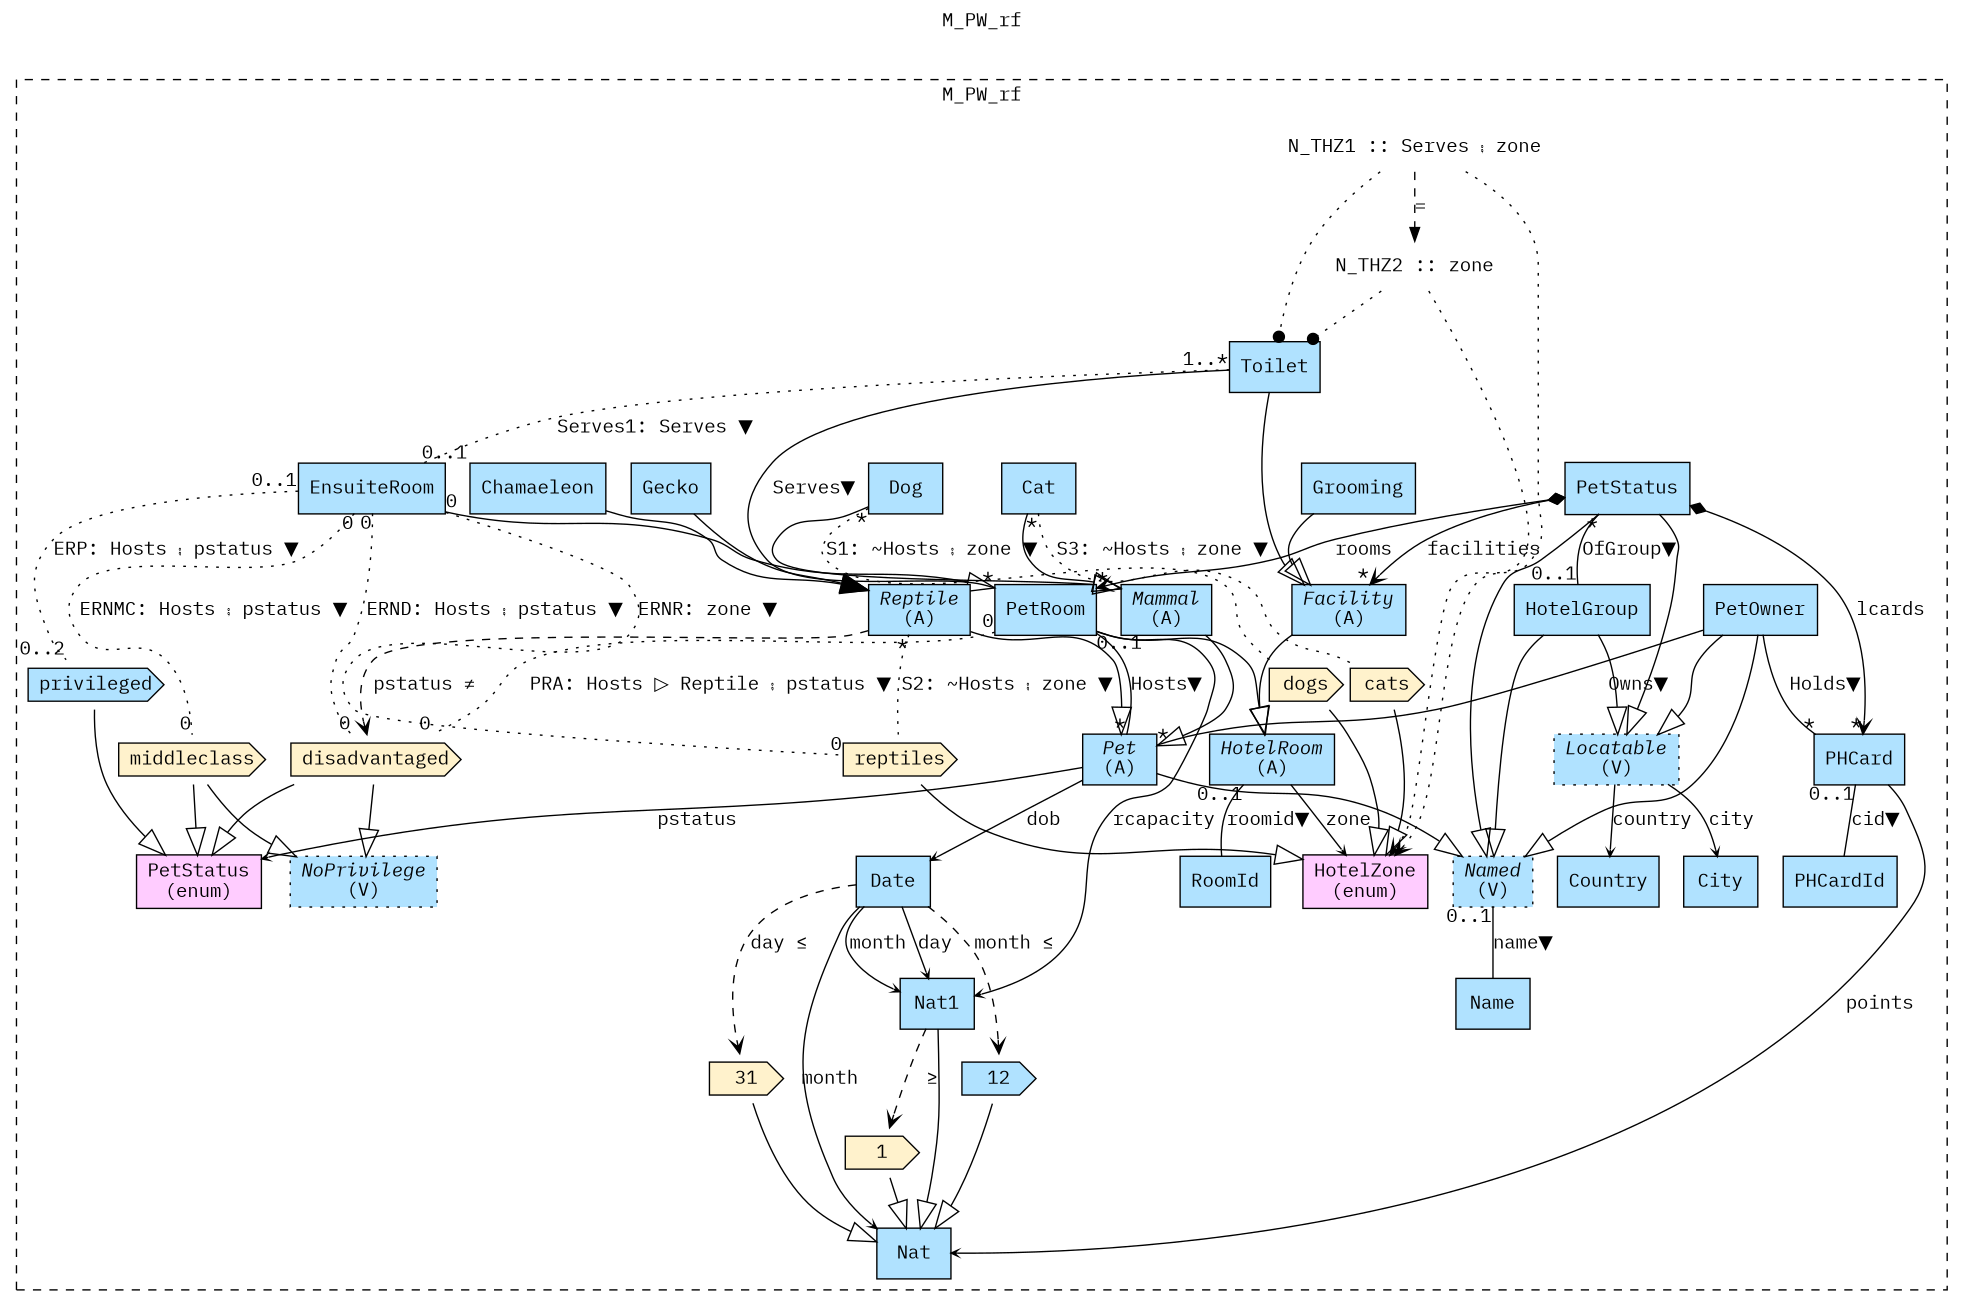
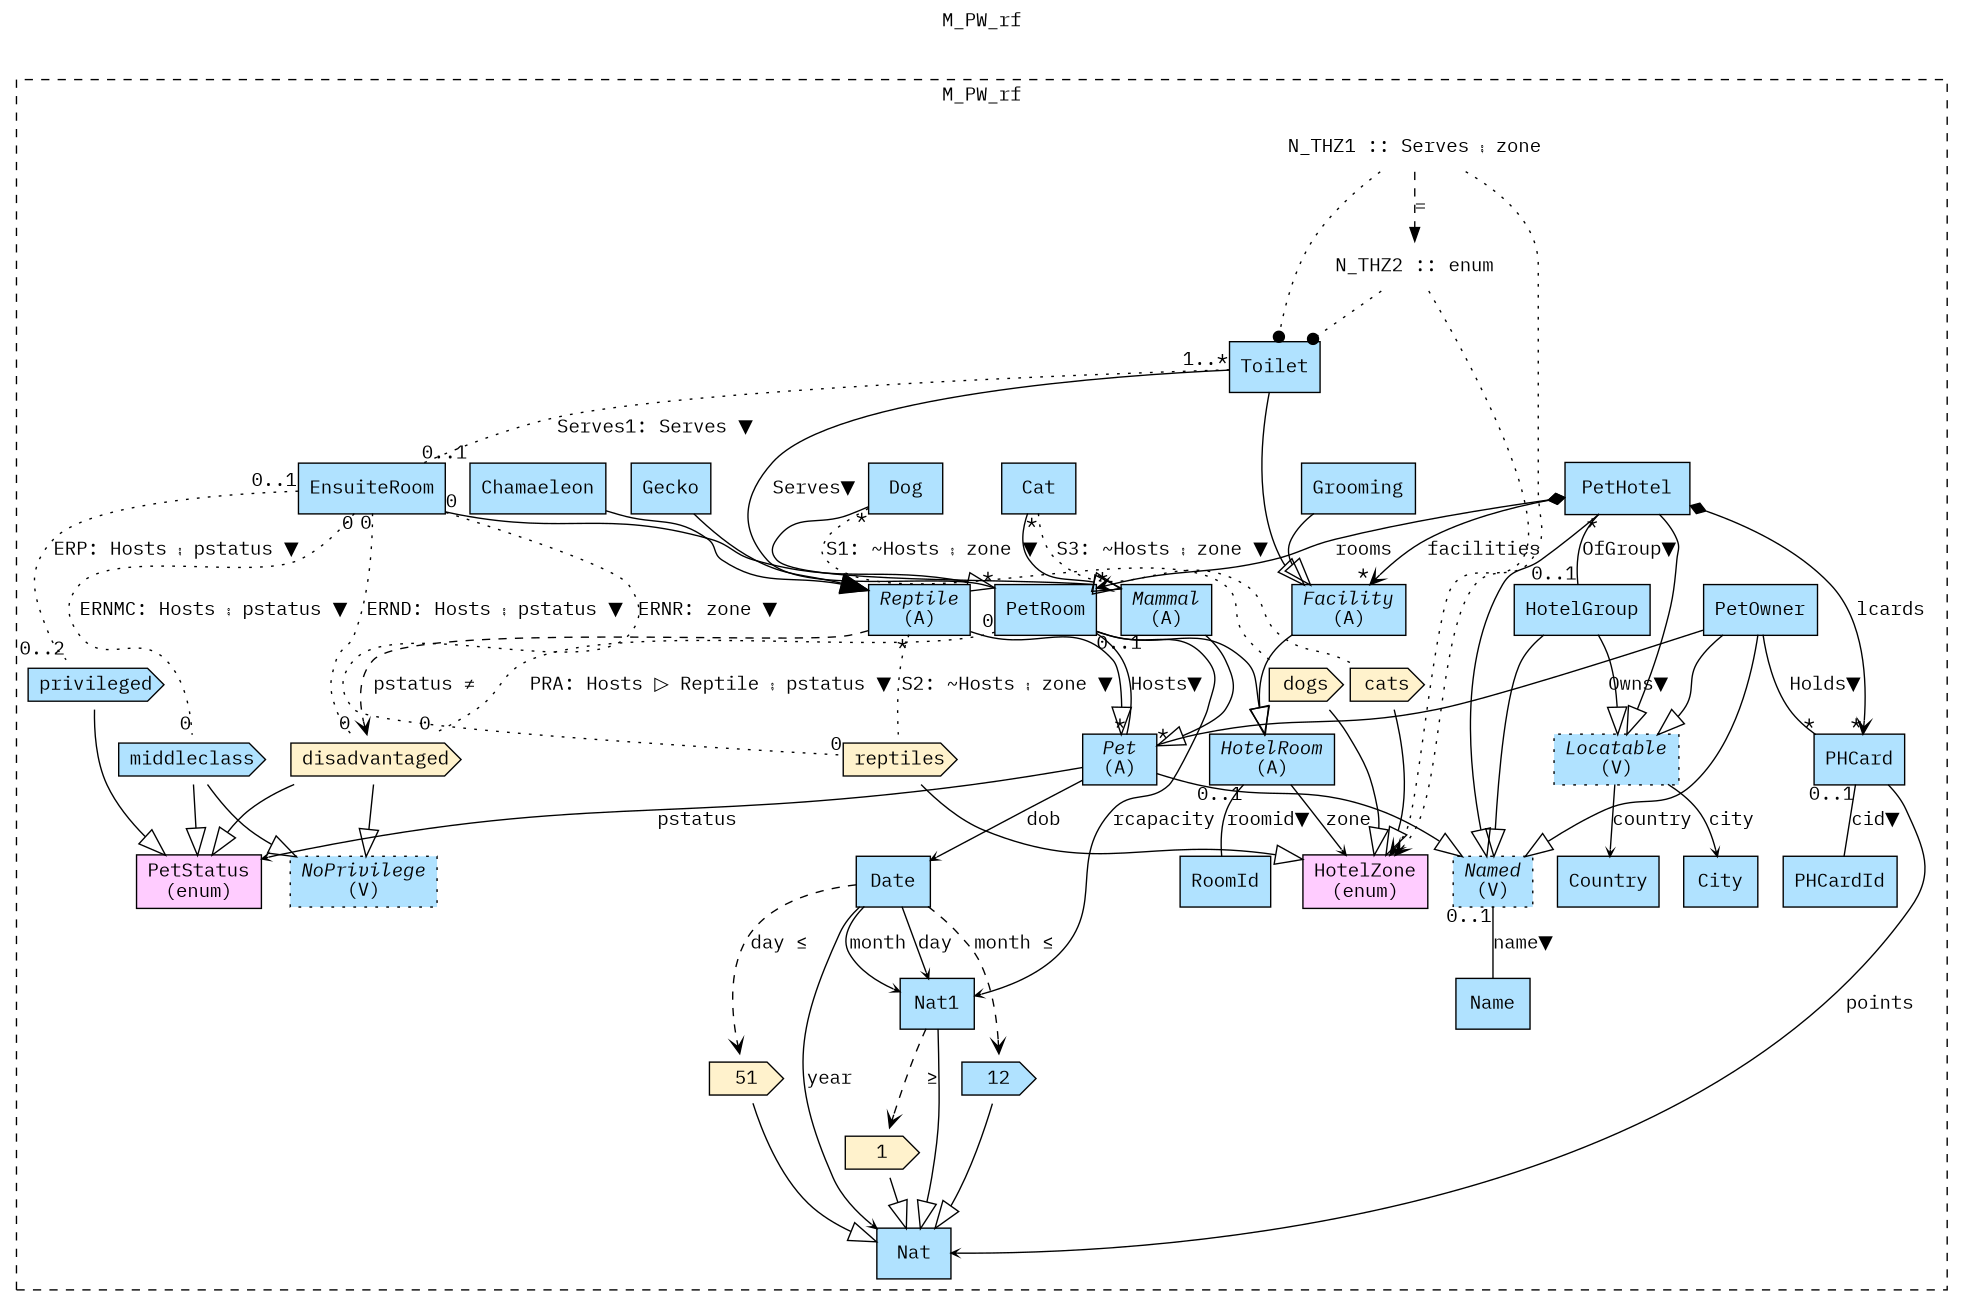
(1415, 266) -> (1415, 266)
(1627, 489) -> (1627, 489)
(192, 760) -> (192, 760)
(746, 1079) -> (746, 1079)
(830, 1079) -> (830, 1079)
